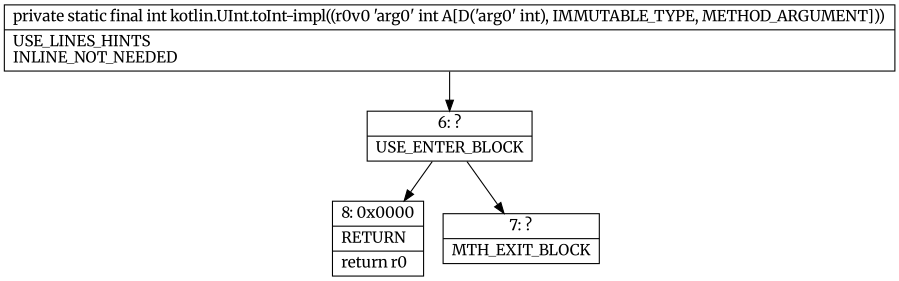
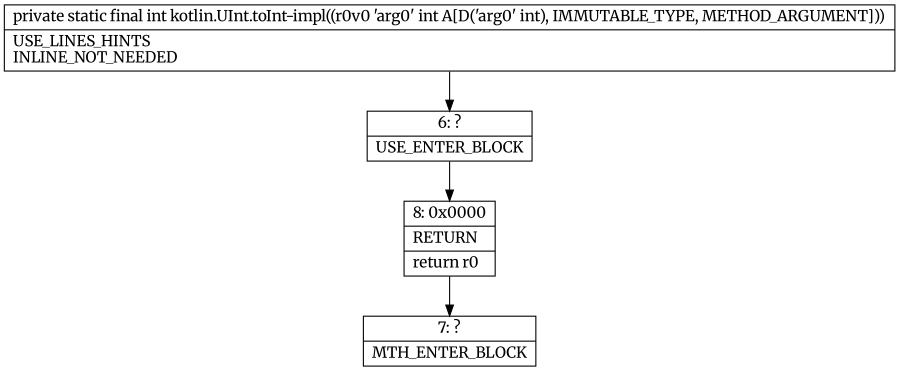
(482, 183) -> (450, 291)
(521, 251) -> (450, 353)
